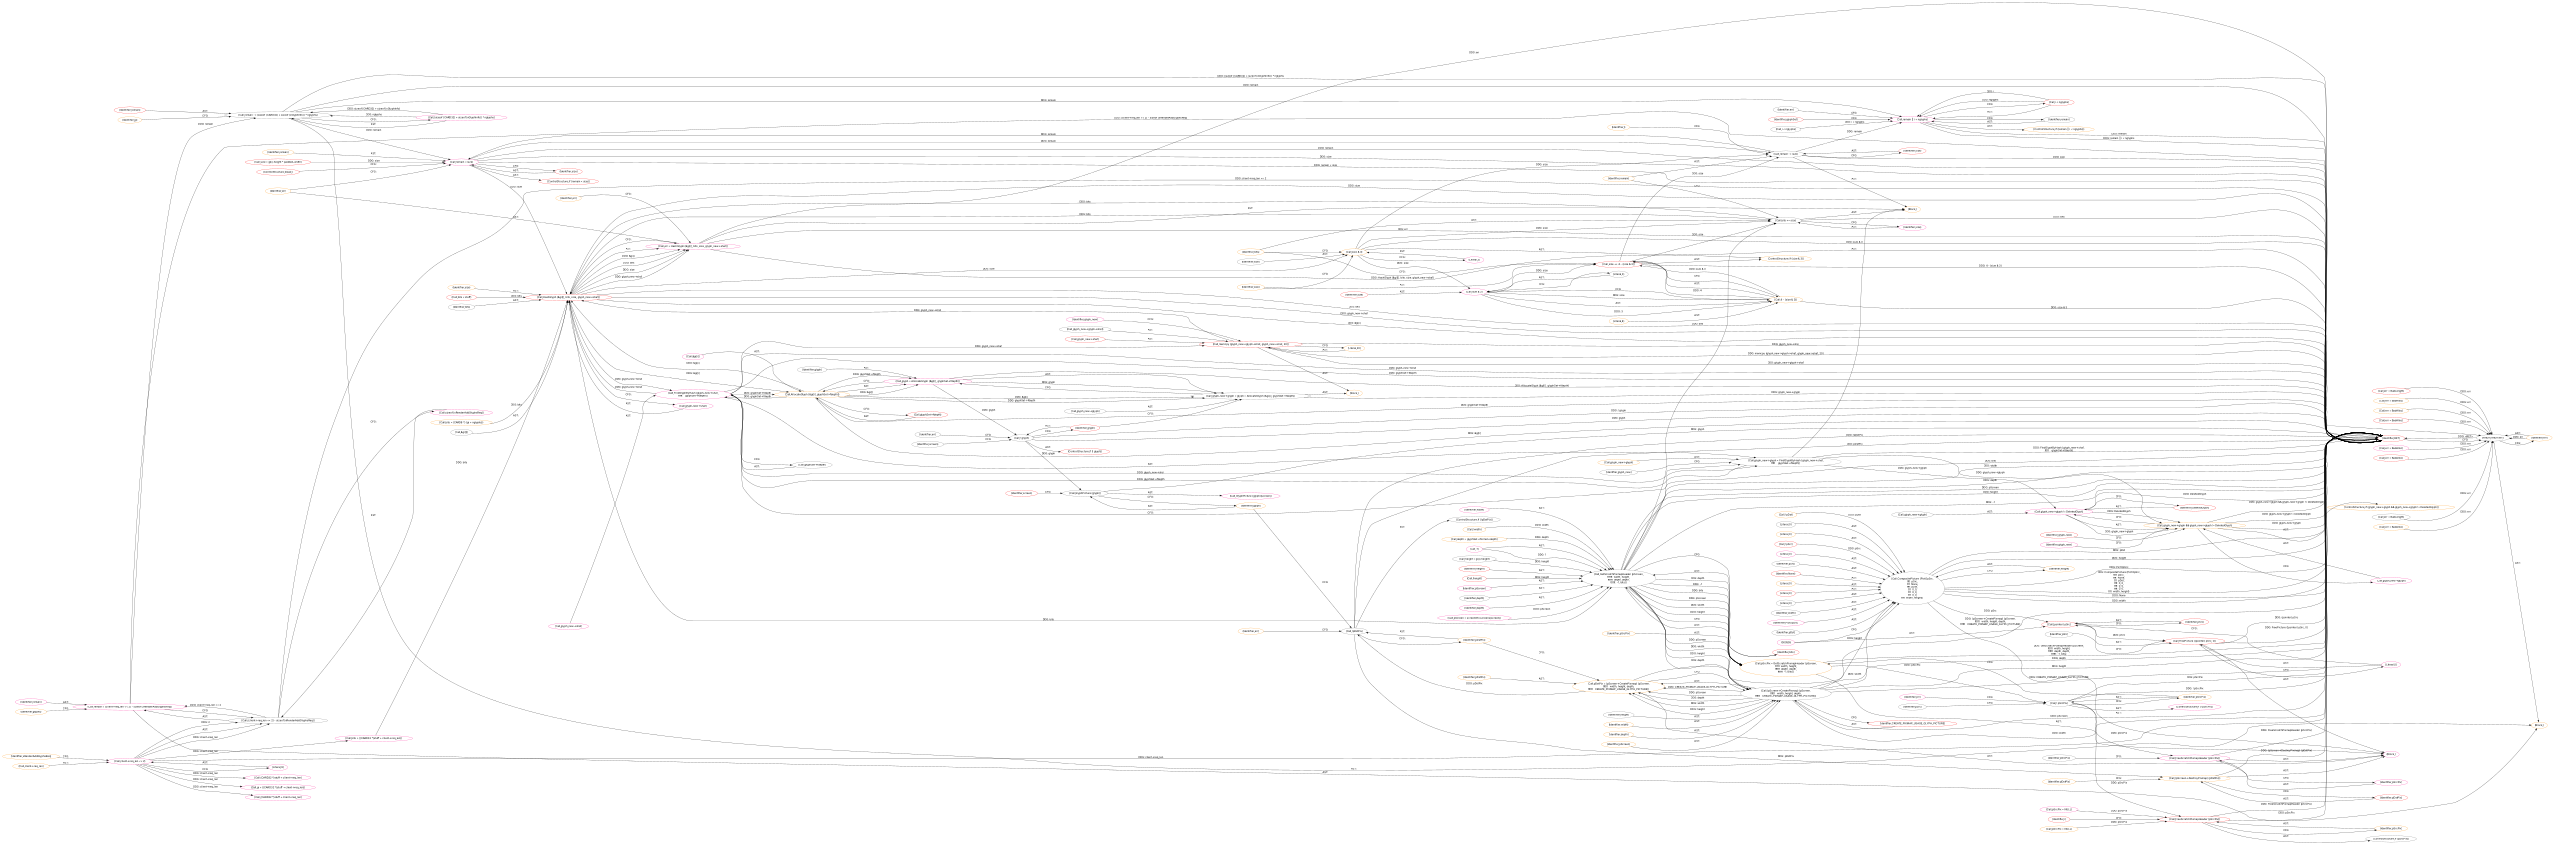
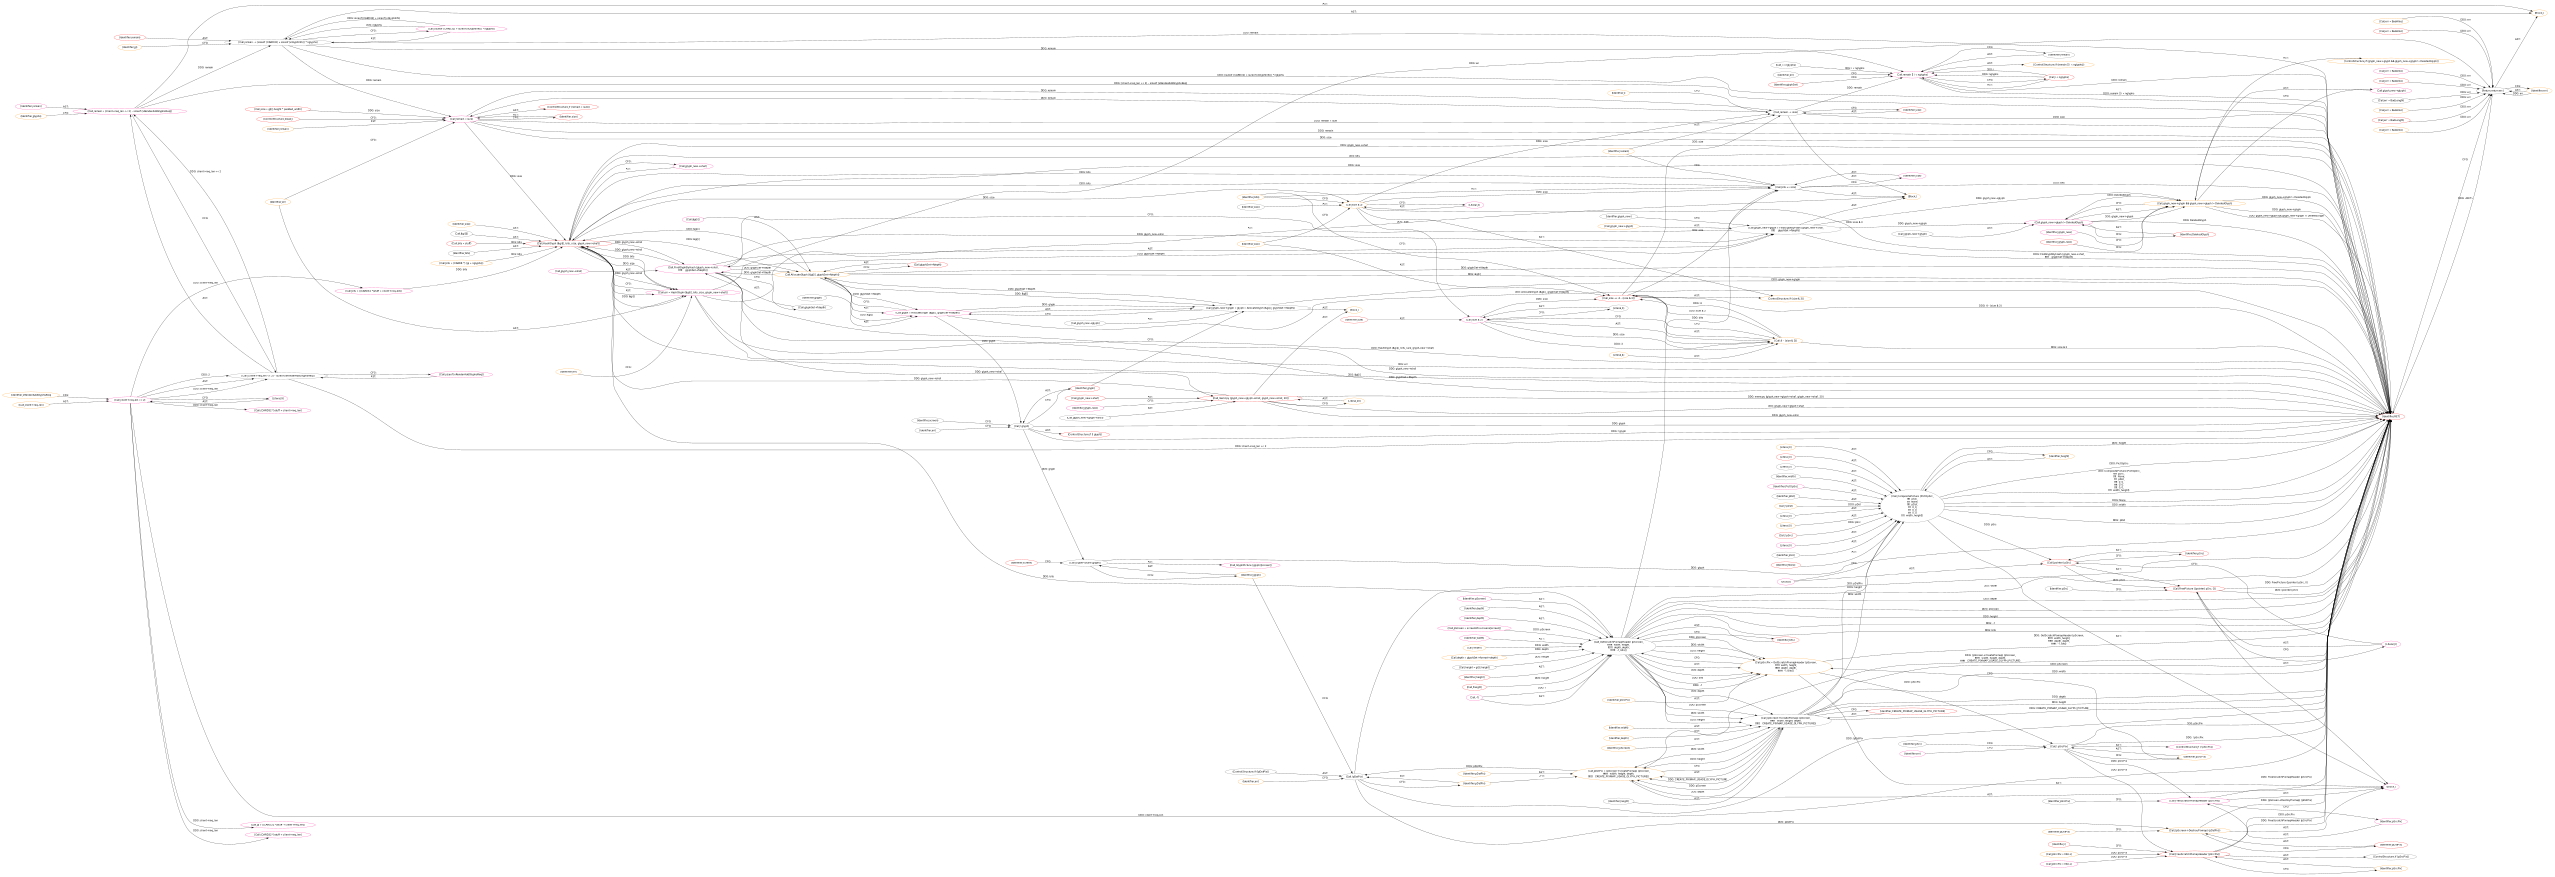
(1392, 566) -> (1307, 774)
